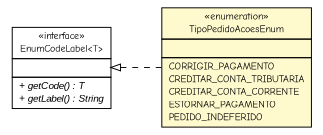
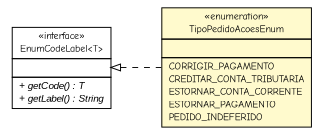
(234, 92) -> (236, 92)
